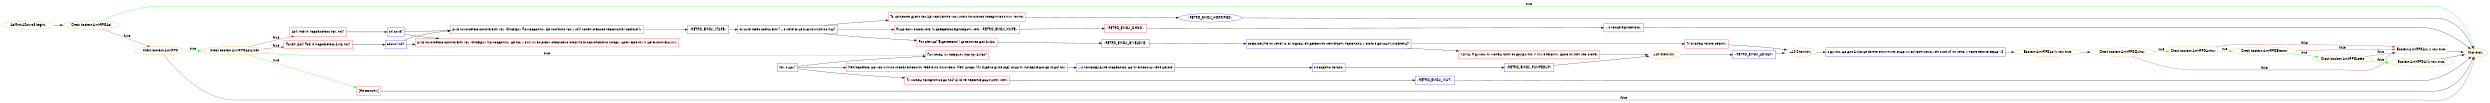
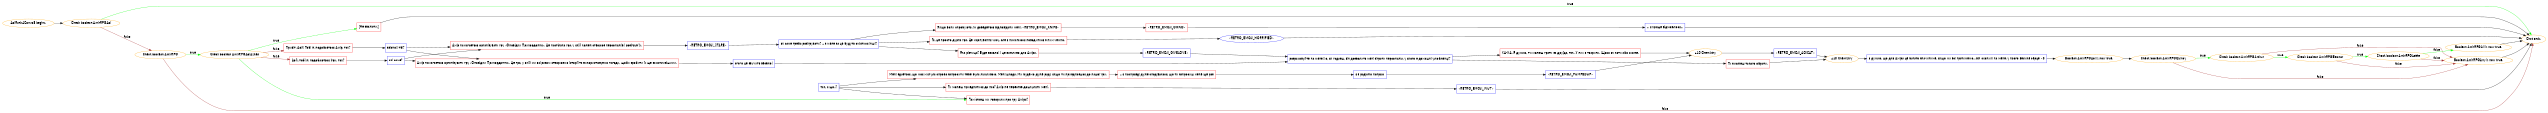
(2421, 50) -> (2478, 60)
(2193, 51) -> (2242, 57)
none -> (754, 64)
(1125, 68) -> (1167, 75)
